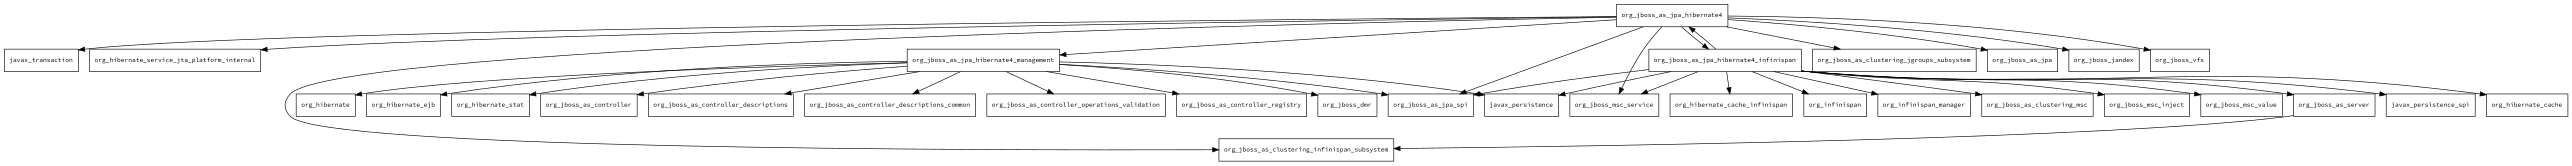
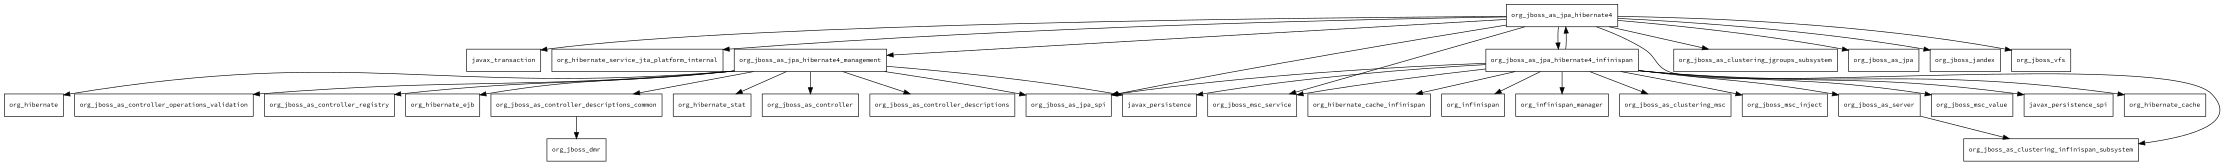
(1218, 79) -> (576, 125)
